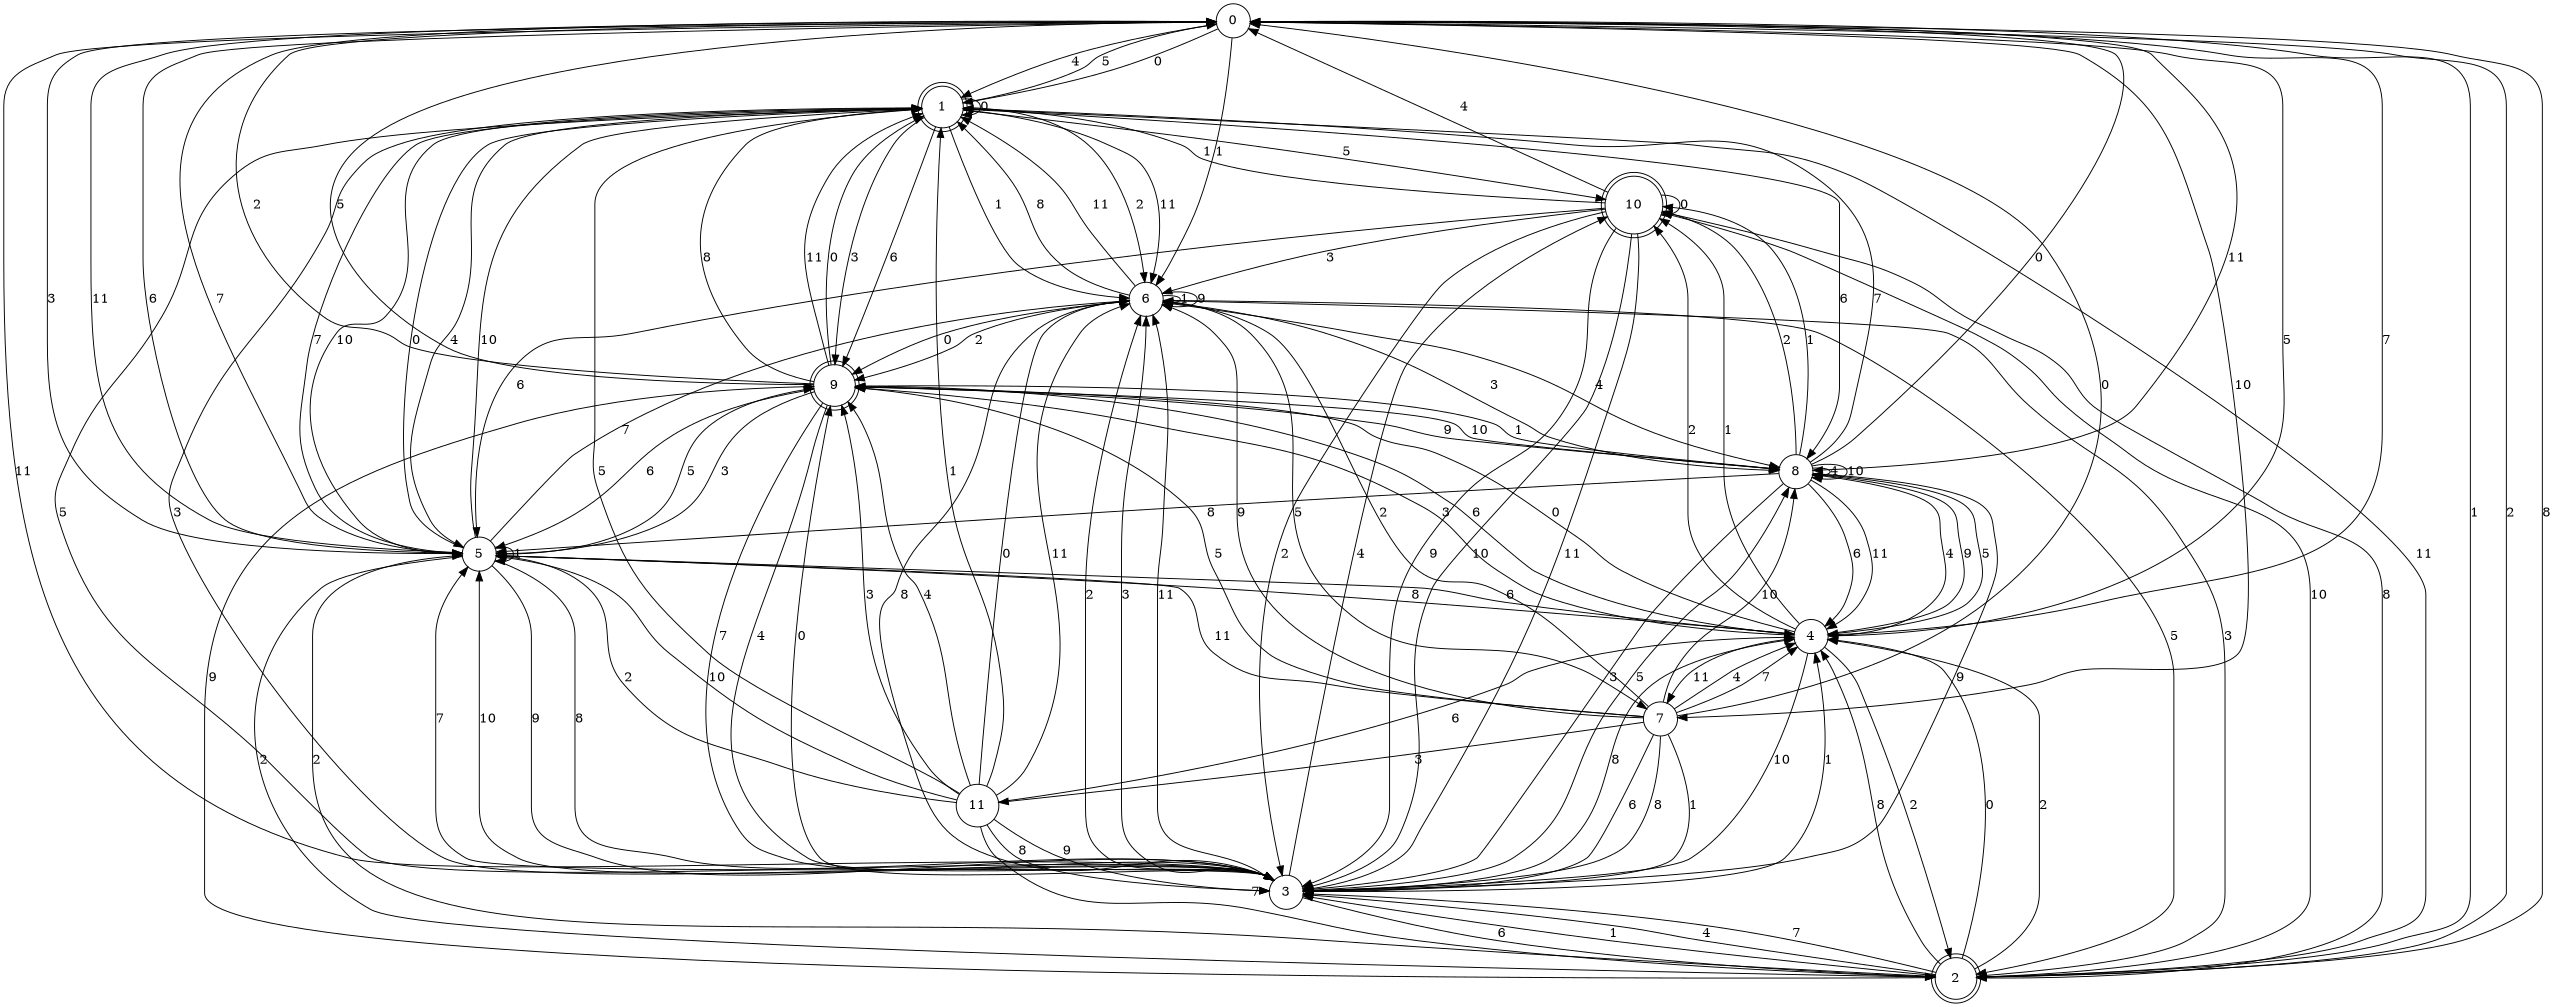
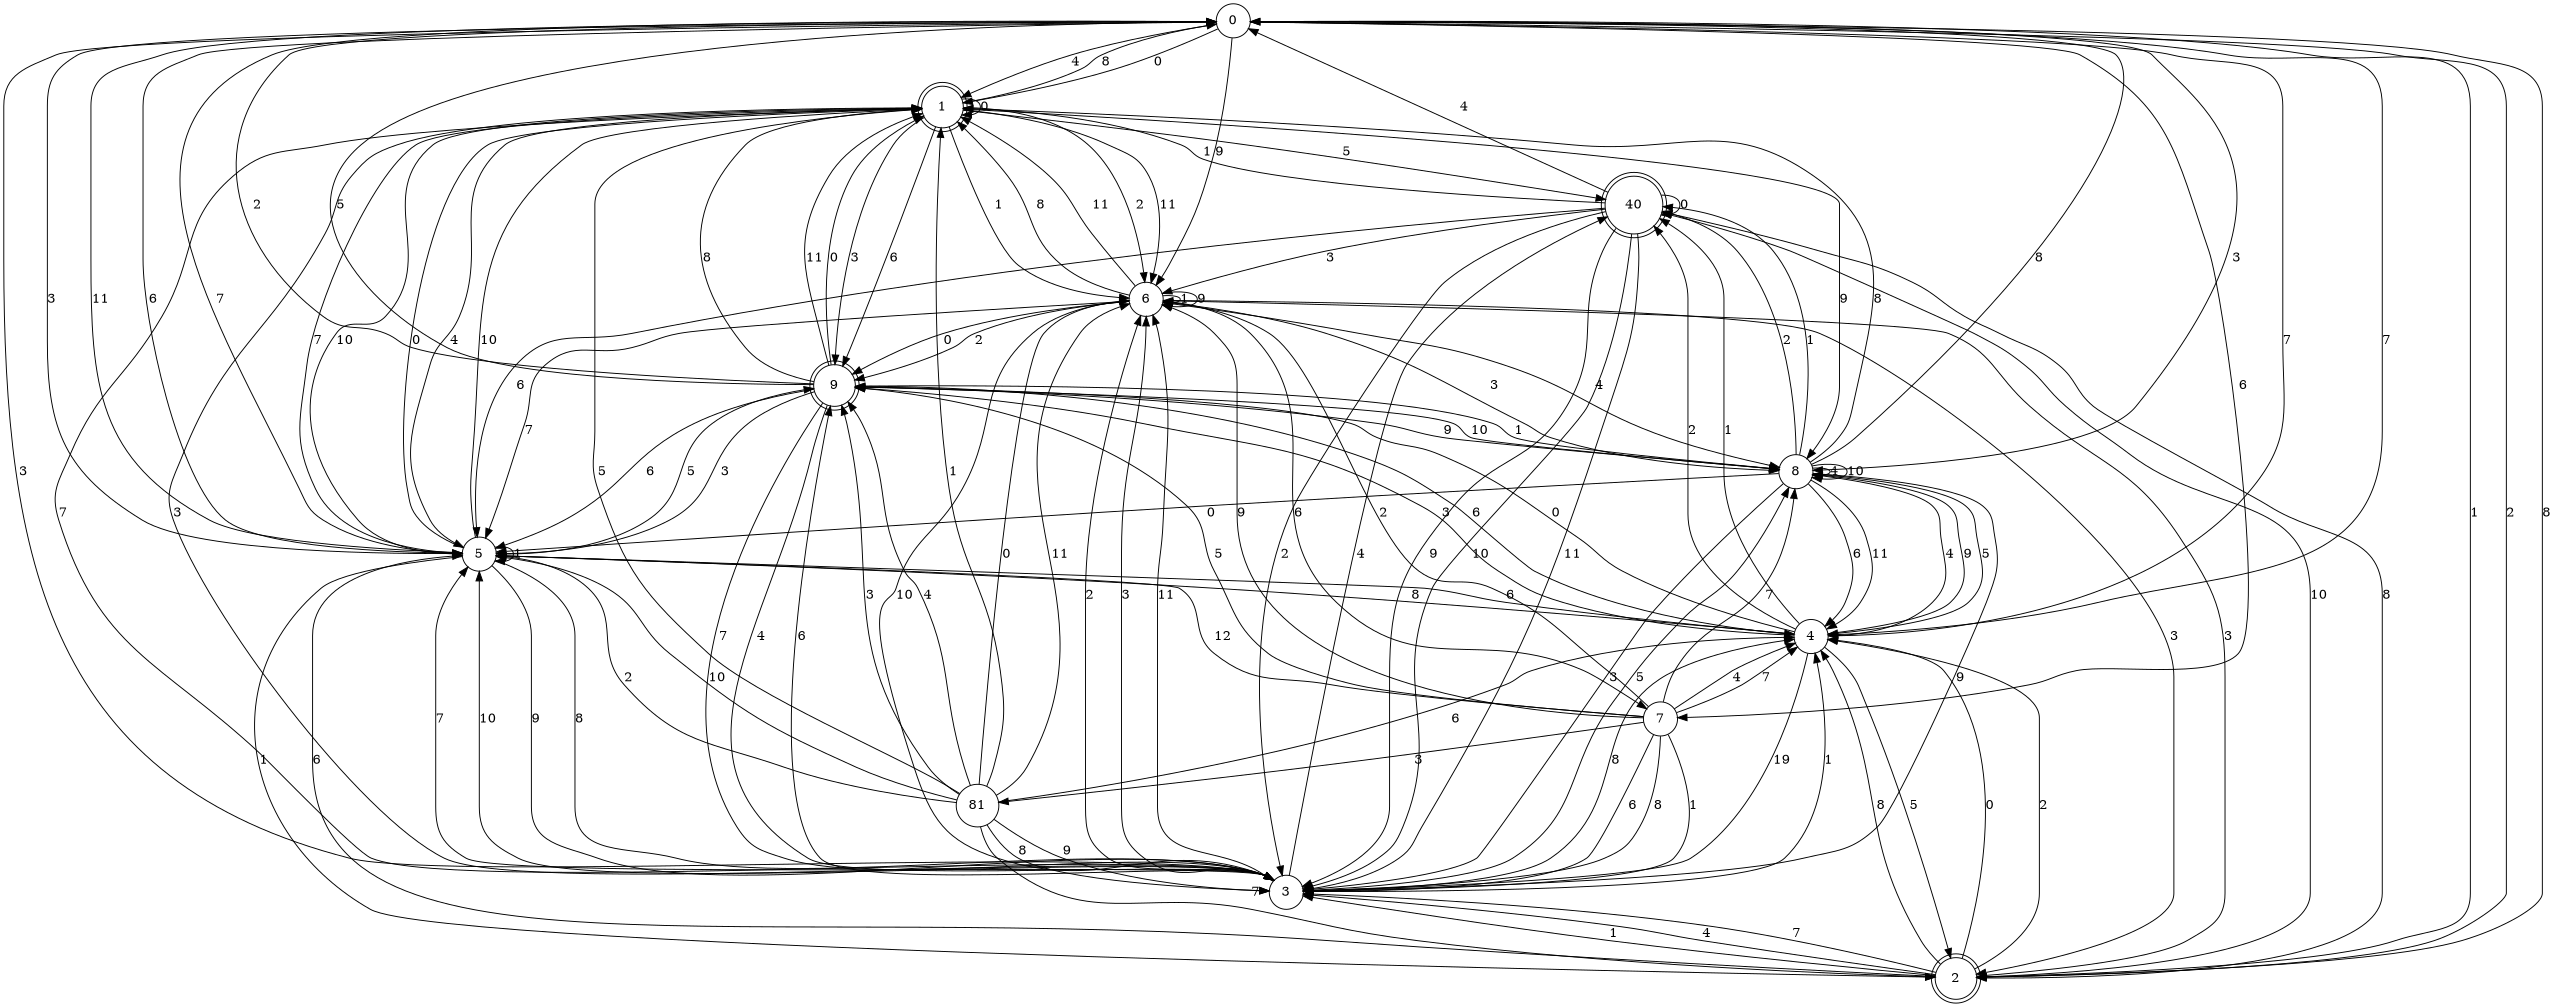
(1106, 62) -> (1106, 62)
(1220, 152) -> (1220, 152)
(1634, 205) -> (1634, 205)
(2011, 219) -> none
(2039, 258) -> (2039, 258)
(2237, 258) -> (2237, 258)
(1844, 299) -> (1844, 299)
(1878, 299) -> (1878, 299)
(2112, 332) -> none
(2288, 341) -> (2288, 341)
(779, 362) -> (747, 326)
(2243, 386) -> (2243, 386)
(24, 472) -> (24, 472)
(63, 513) -> (63, 513)
(1211, 513) -> (1211, 513)
(1299, 513) -> (1299, 513)
(905, 595) -> (905, 595)
(1770, 595) -> (1770, 595)
(802, 637) -> (802, 637)
(1223, 637) -> (1223, 637)
(2175, 637) -> (2175, 637)
(1698, 667) -> none
(264, 760) -> (264, 760)
(317, 760) -> (317, 760)
(1782, 760) -> (1782, 760)
(978, 806) -> (978, 806)
(1914, 806) -> (1914, 806)
(1565, 950) -> none
(598, 954) -> none
